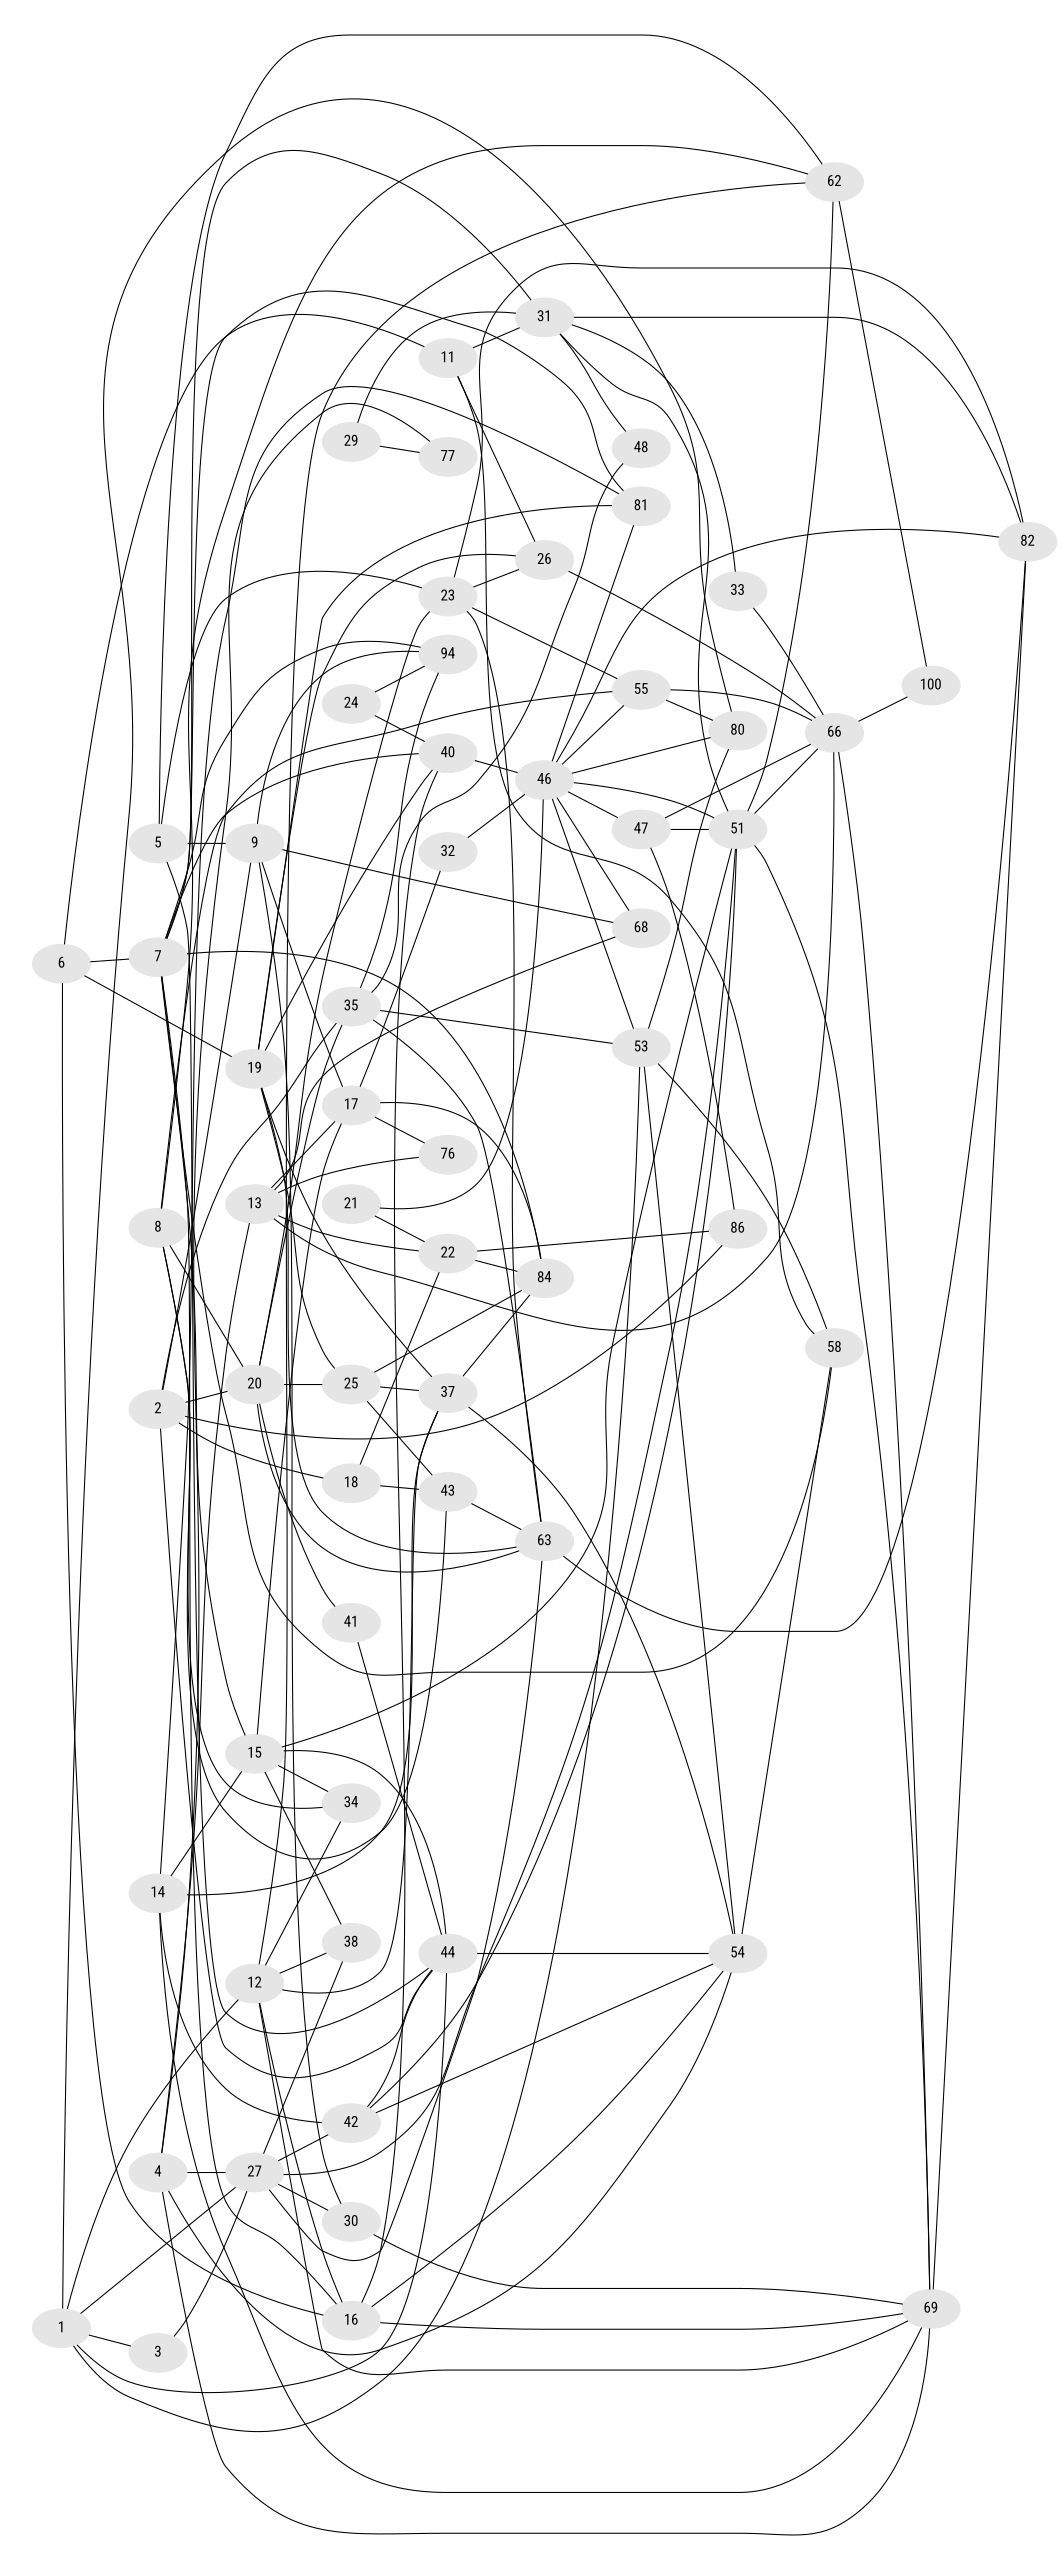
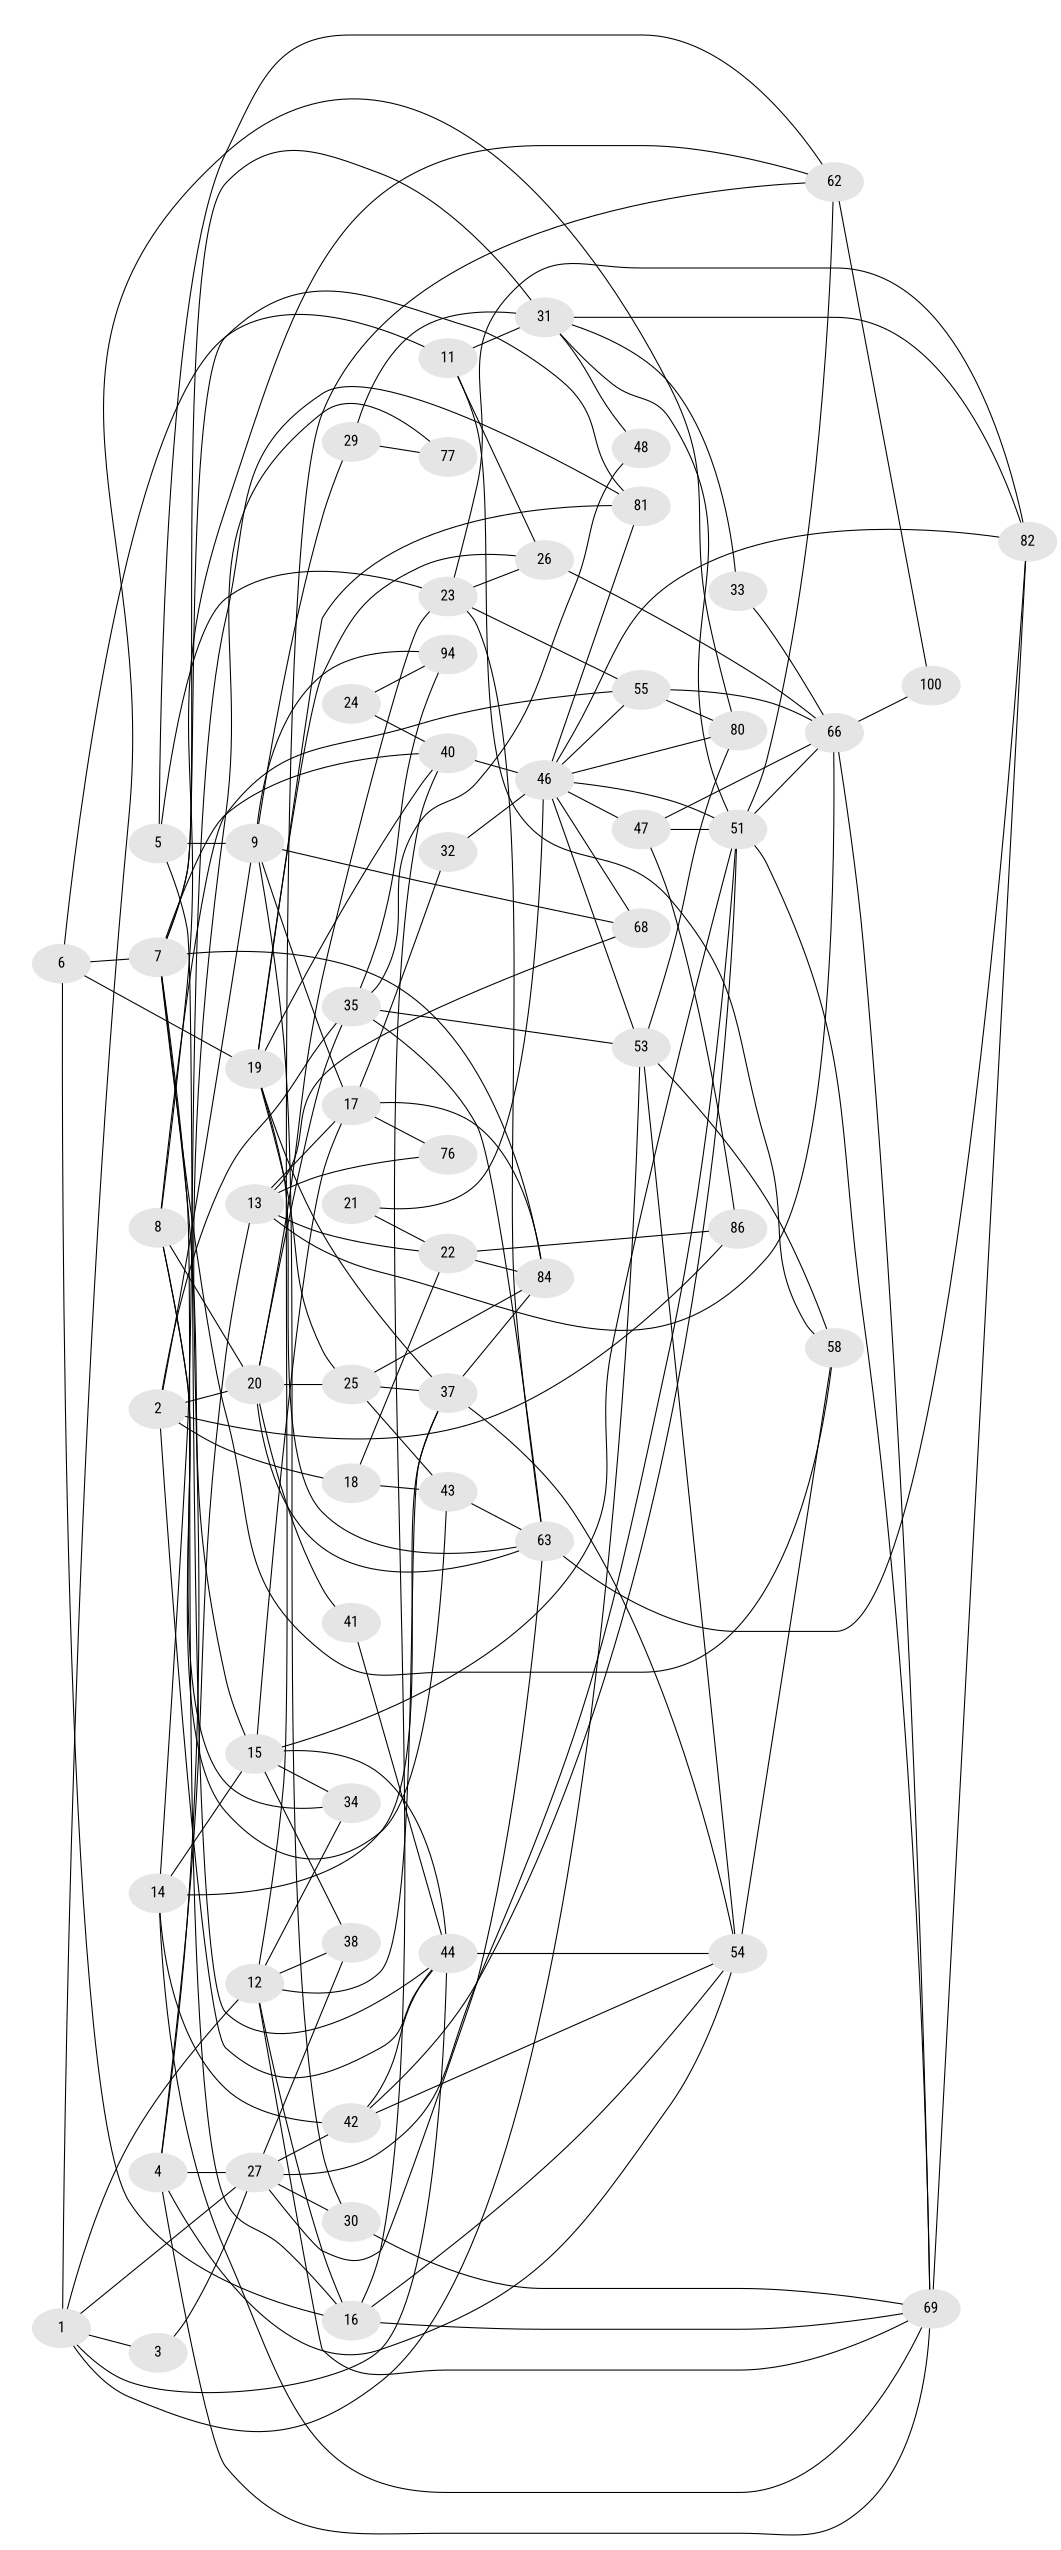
none -> (287, 668)
(238, 718) -> none
